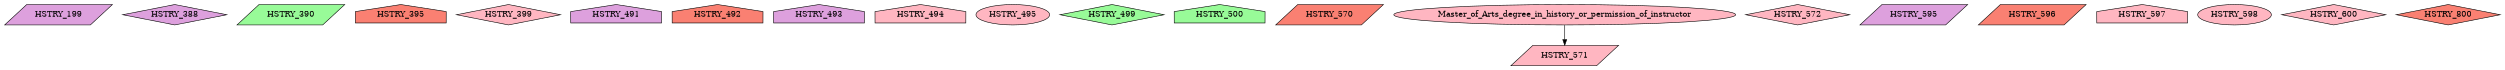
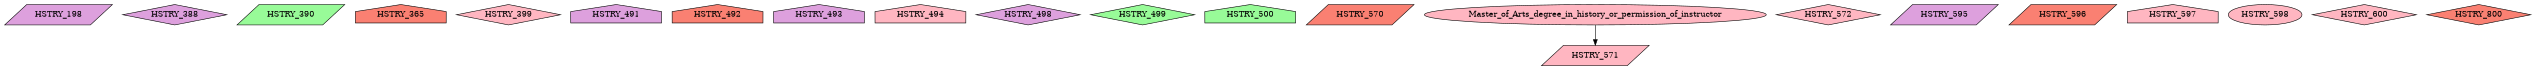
(59, 15) -> (59, 15)
(401, 15) -> (401, 15)
(1013, 15) -> none
none -> (1028, 15)
